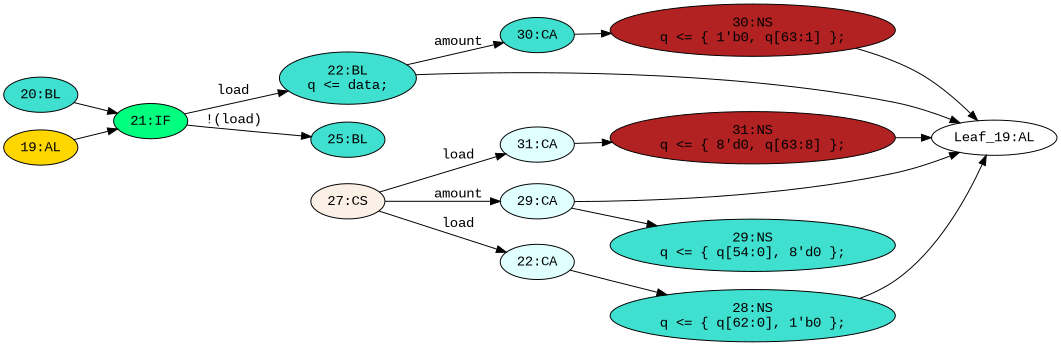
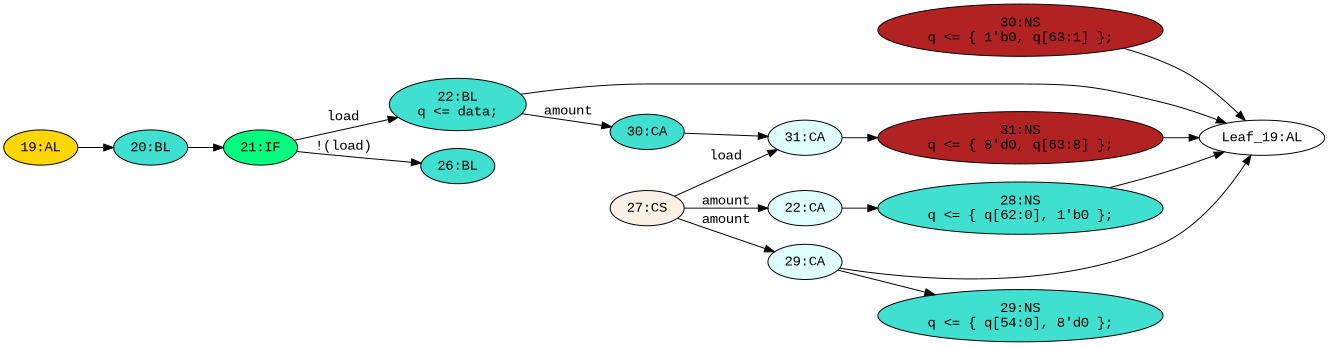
(588, 34) -> (721, 135)
(91, 136) -> (91, 148)
(348, 140) -> (458, 166)
(458, 223) -> (726, 201)
